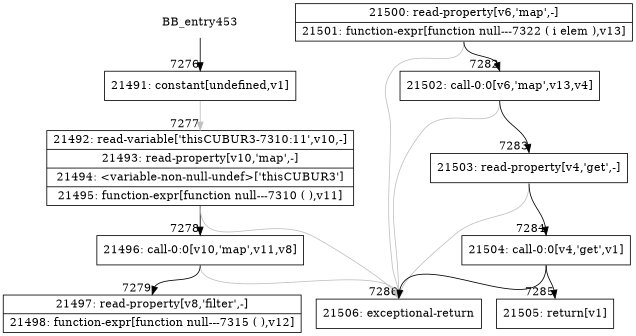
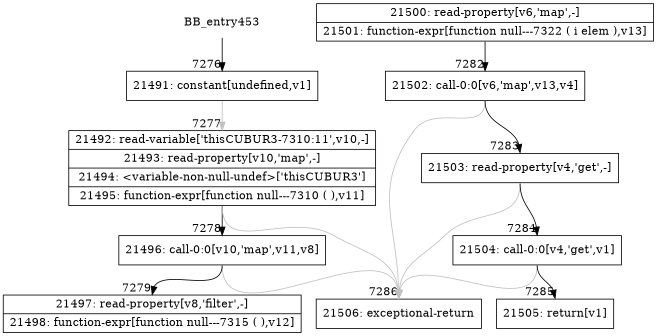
(391, 137) -> none
(477, 283) -> (472, 283)
